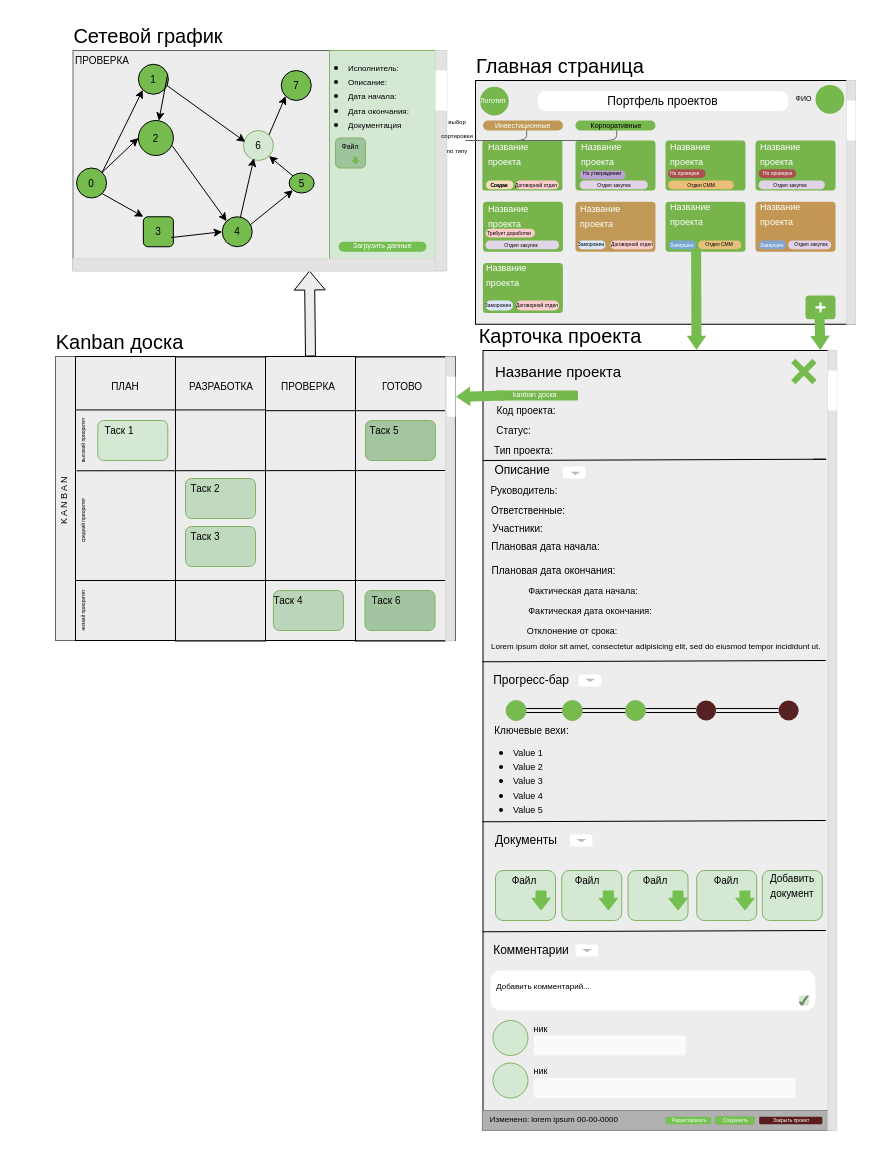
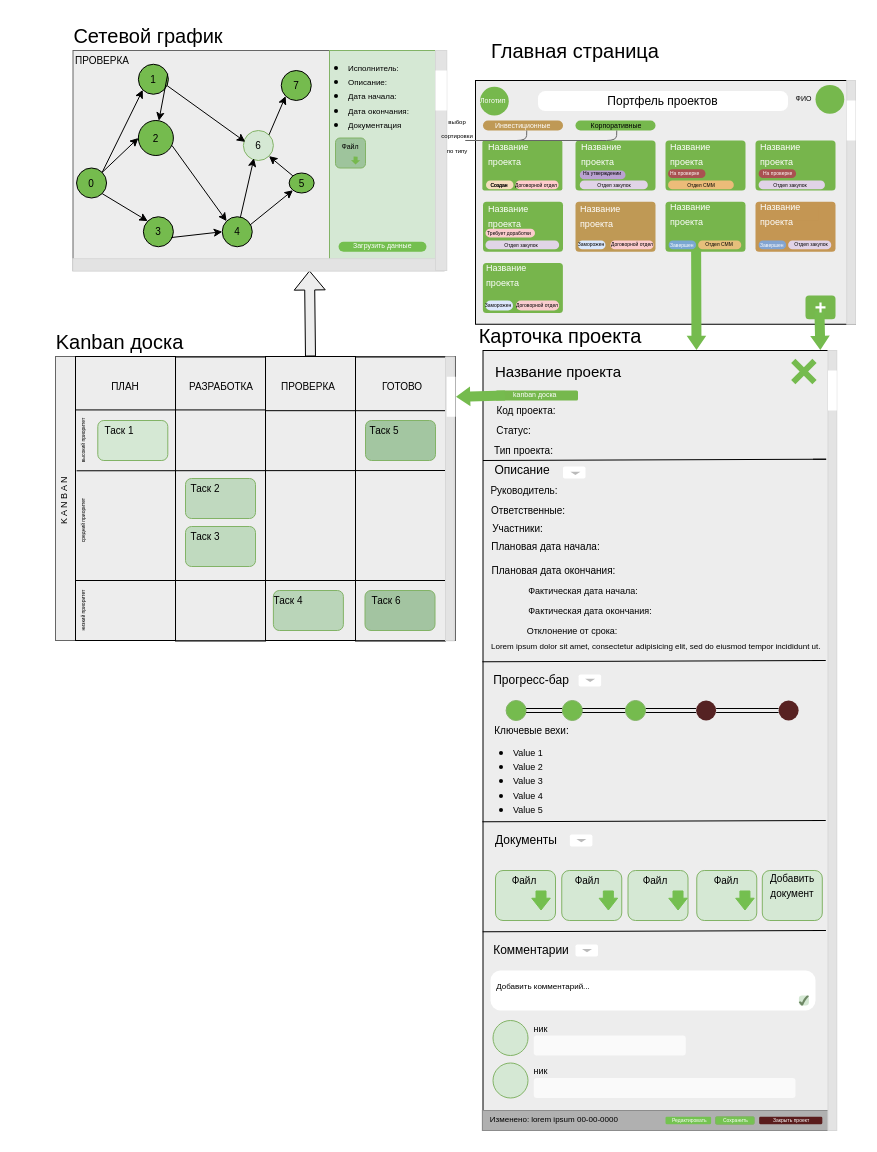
(561, 66) -> (576, 51)
(158, 232) -> (158, 232)
